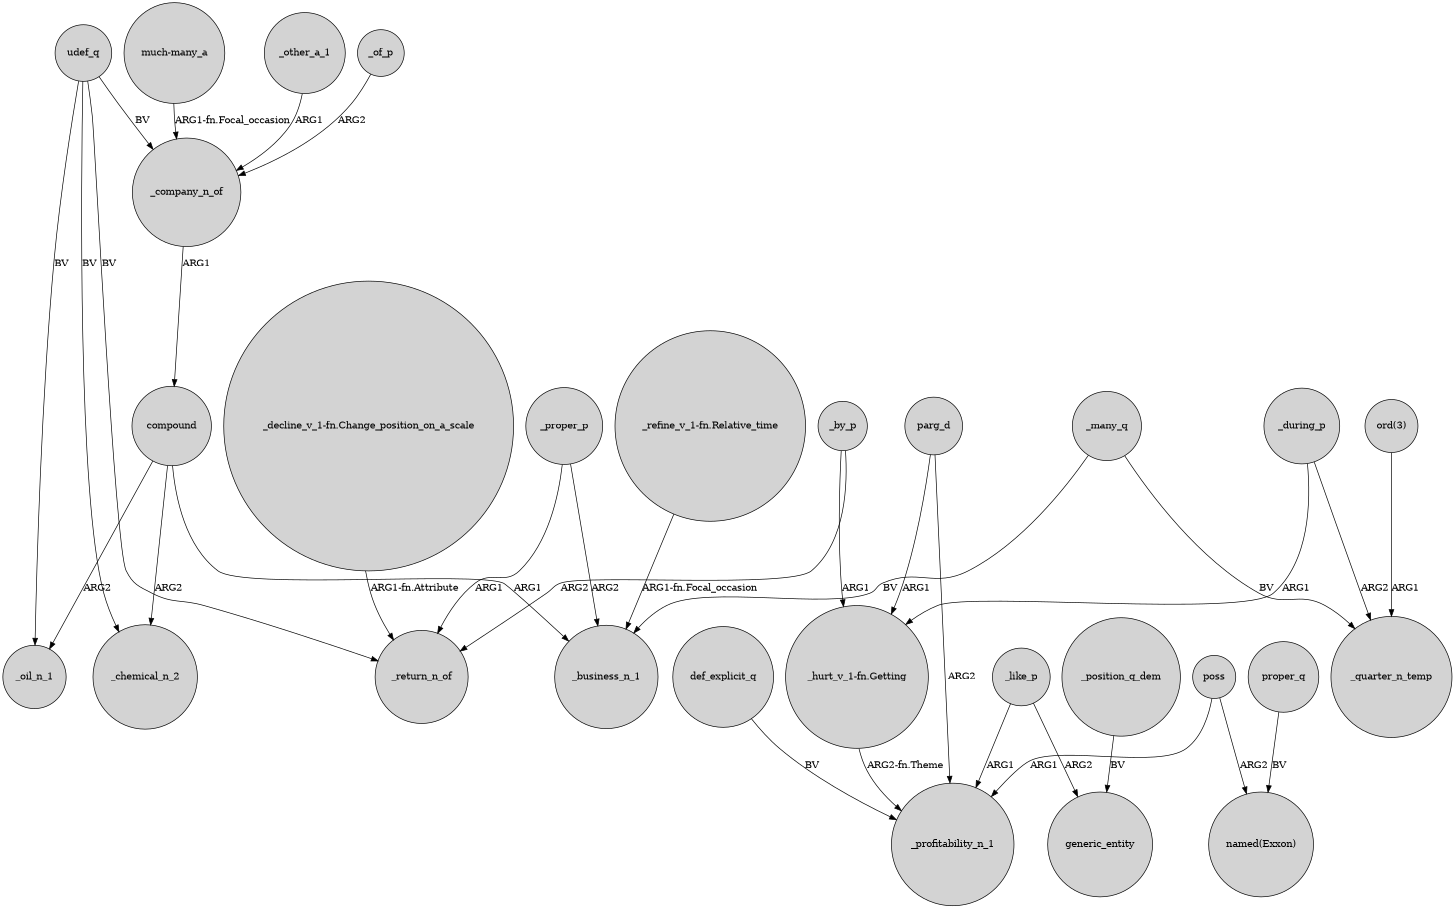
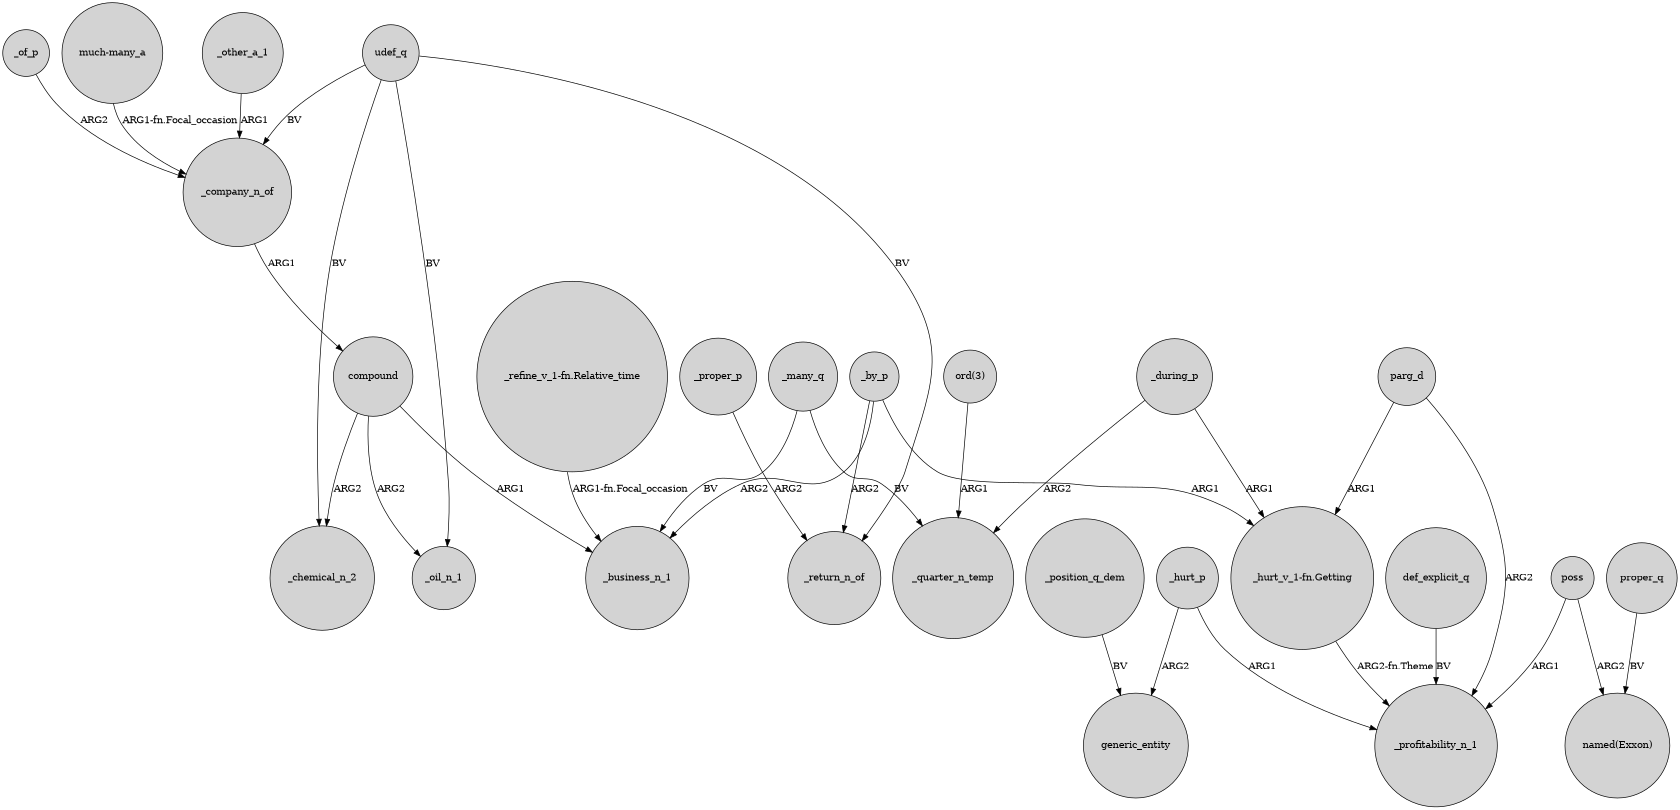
(369, 426) -> none
(584, 542) -> (791, 481)
(489, 588) -> (788, 489)
(1021, 677) -> (1187, 578)
